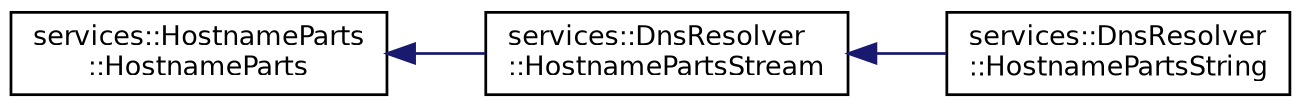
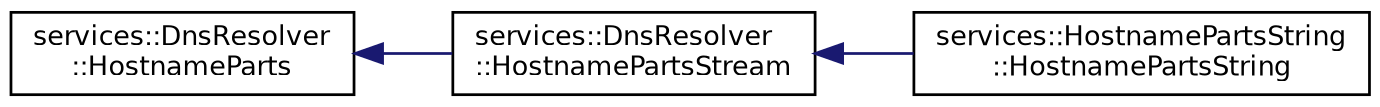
(199, 54) -> (183, 54)
(1118, 54) -> (1142, 54)
